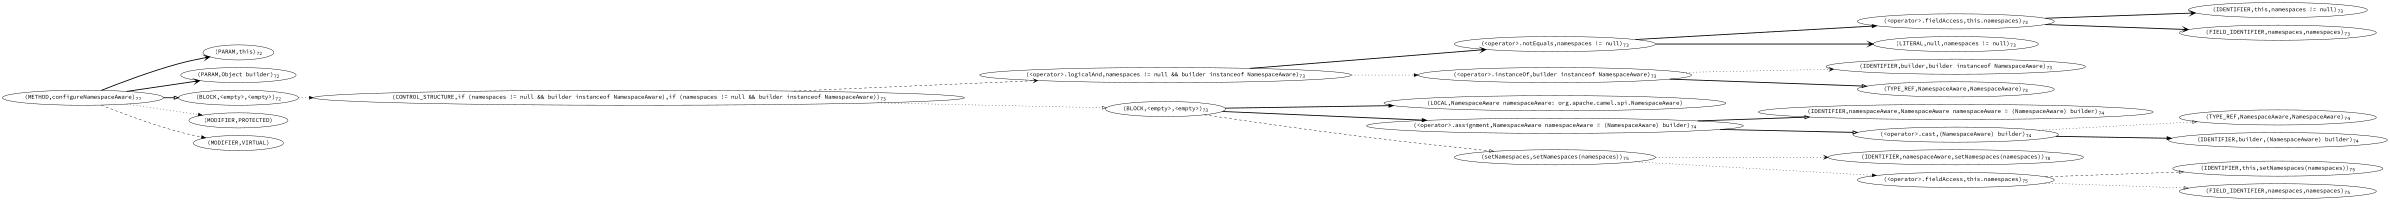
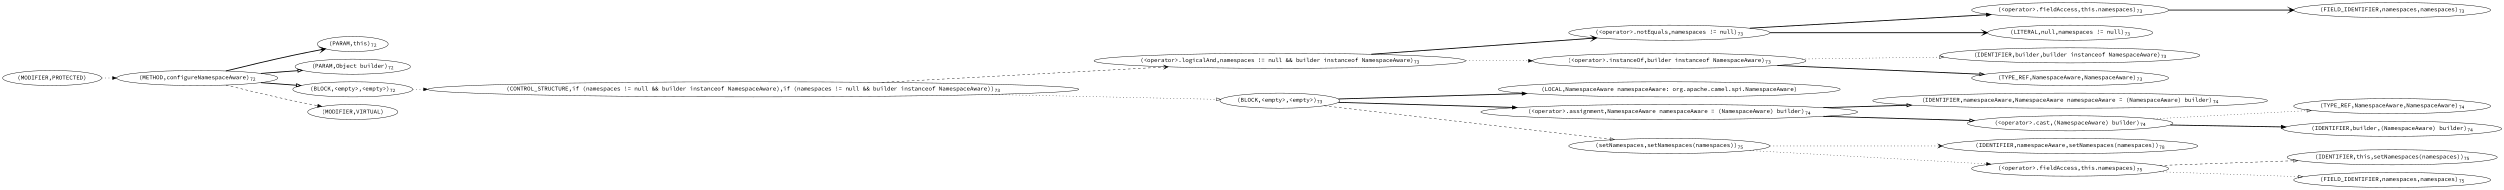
(2278, 10) -> none
(1756, 71) -> (1871, 58)
(161, 86) -> (279, 72)
(162, 109) -> (107, 78)
